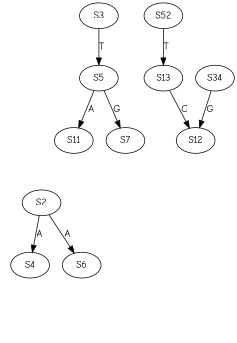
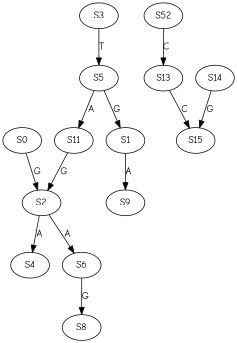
(166, 47) -> (166, 47)
(215, 78) -> (215, 78)
none -> (22, 140)
(125, 140) -> (125, 140)
(196, 140) -> (196, 140)
none -> (59, 168)
none -> (125, 203)
none -> (82, 328)
